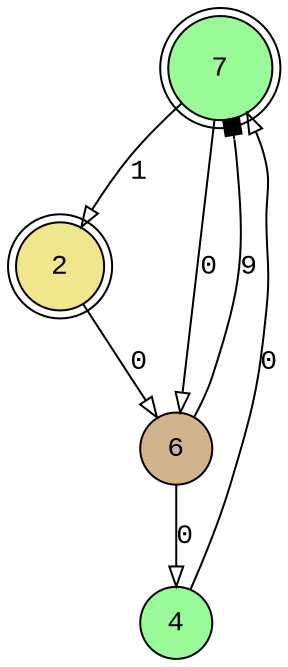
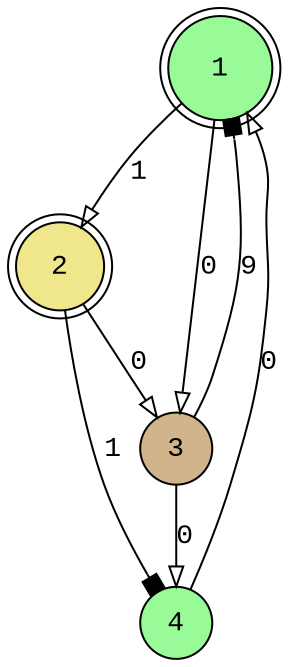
(220, 68) -> (220, 68)
none -> (92, 447)
(176, 449) -> (176, 449)
